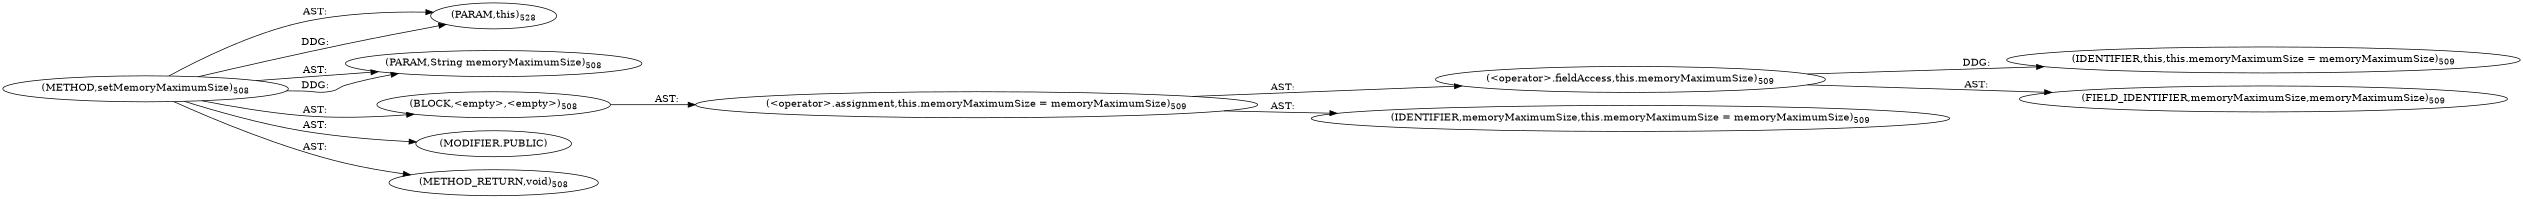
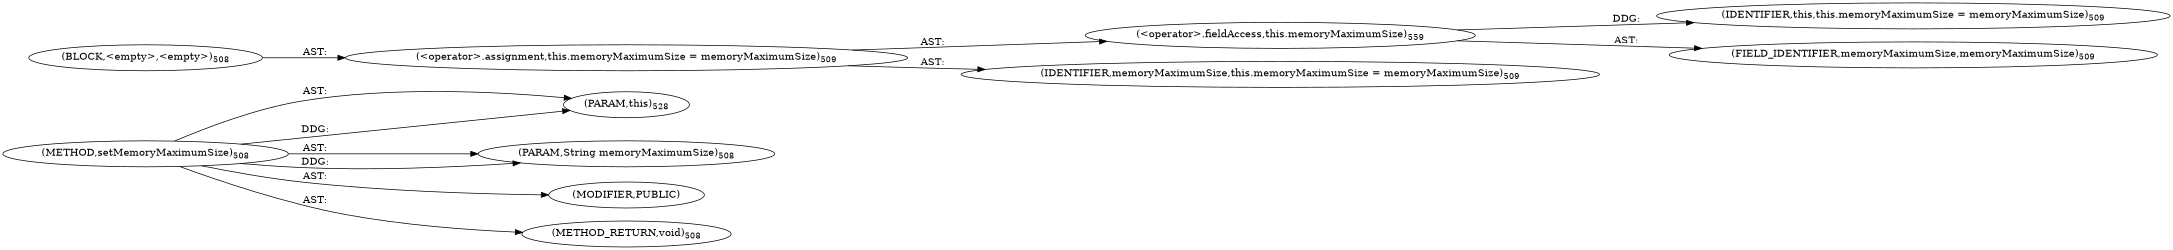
(1766, 78) -> (1416, 34)
(304, 116) -> none
